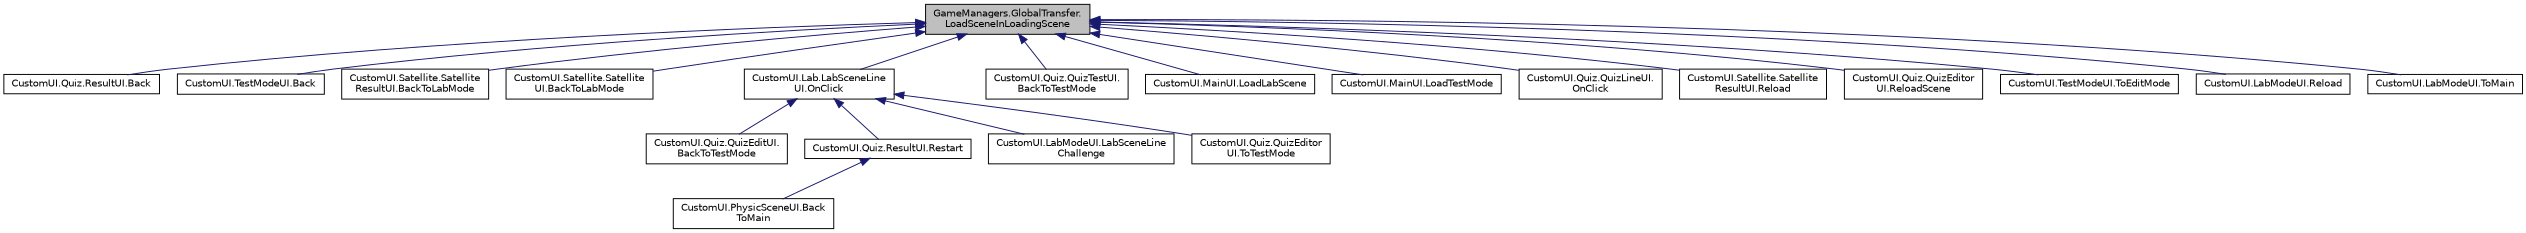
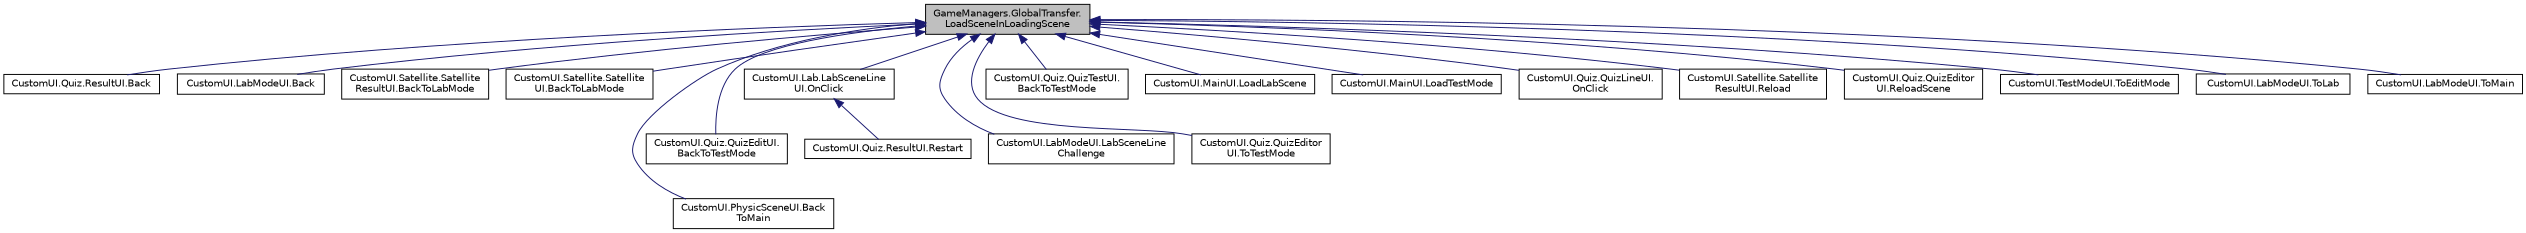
(251, 84) -> (251, 84)
(2273, 84) -> (2273, 84)
(1048, 114) -> (1051, 124)
(955, 118) -> (942, 94)
(764, 119) -> (736, 69)
(822, 181) -> (721, 67)
